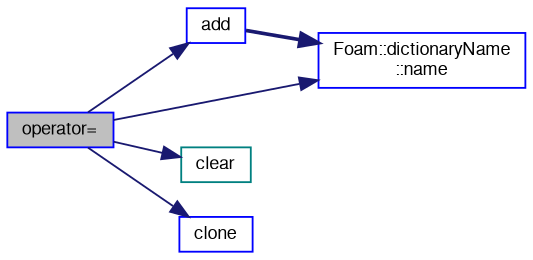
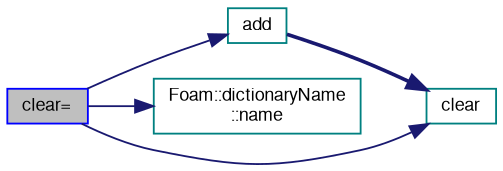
(216, 26) -> (257, 26)
(273, 35) -> (349, 56)
(422, 60) -> (257, 106)
(60, 130) -> (48, 106)
(216, 234) -> none
